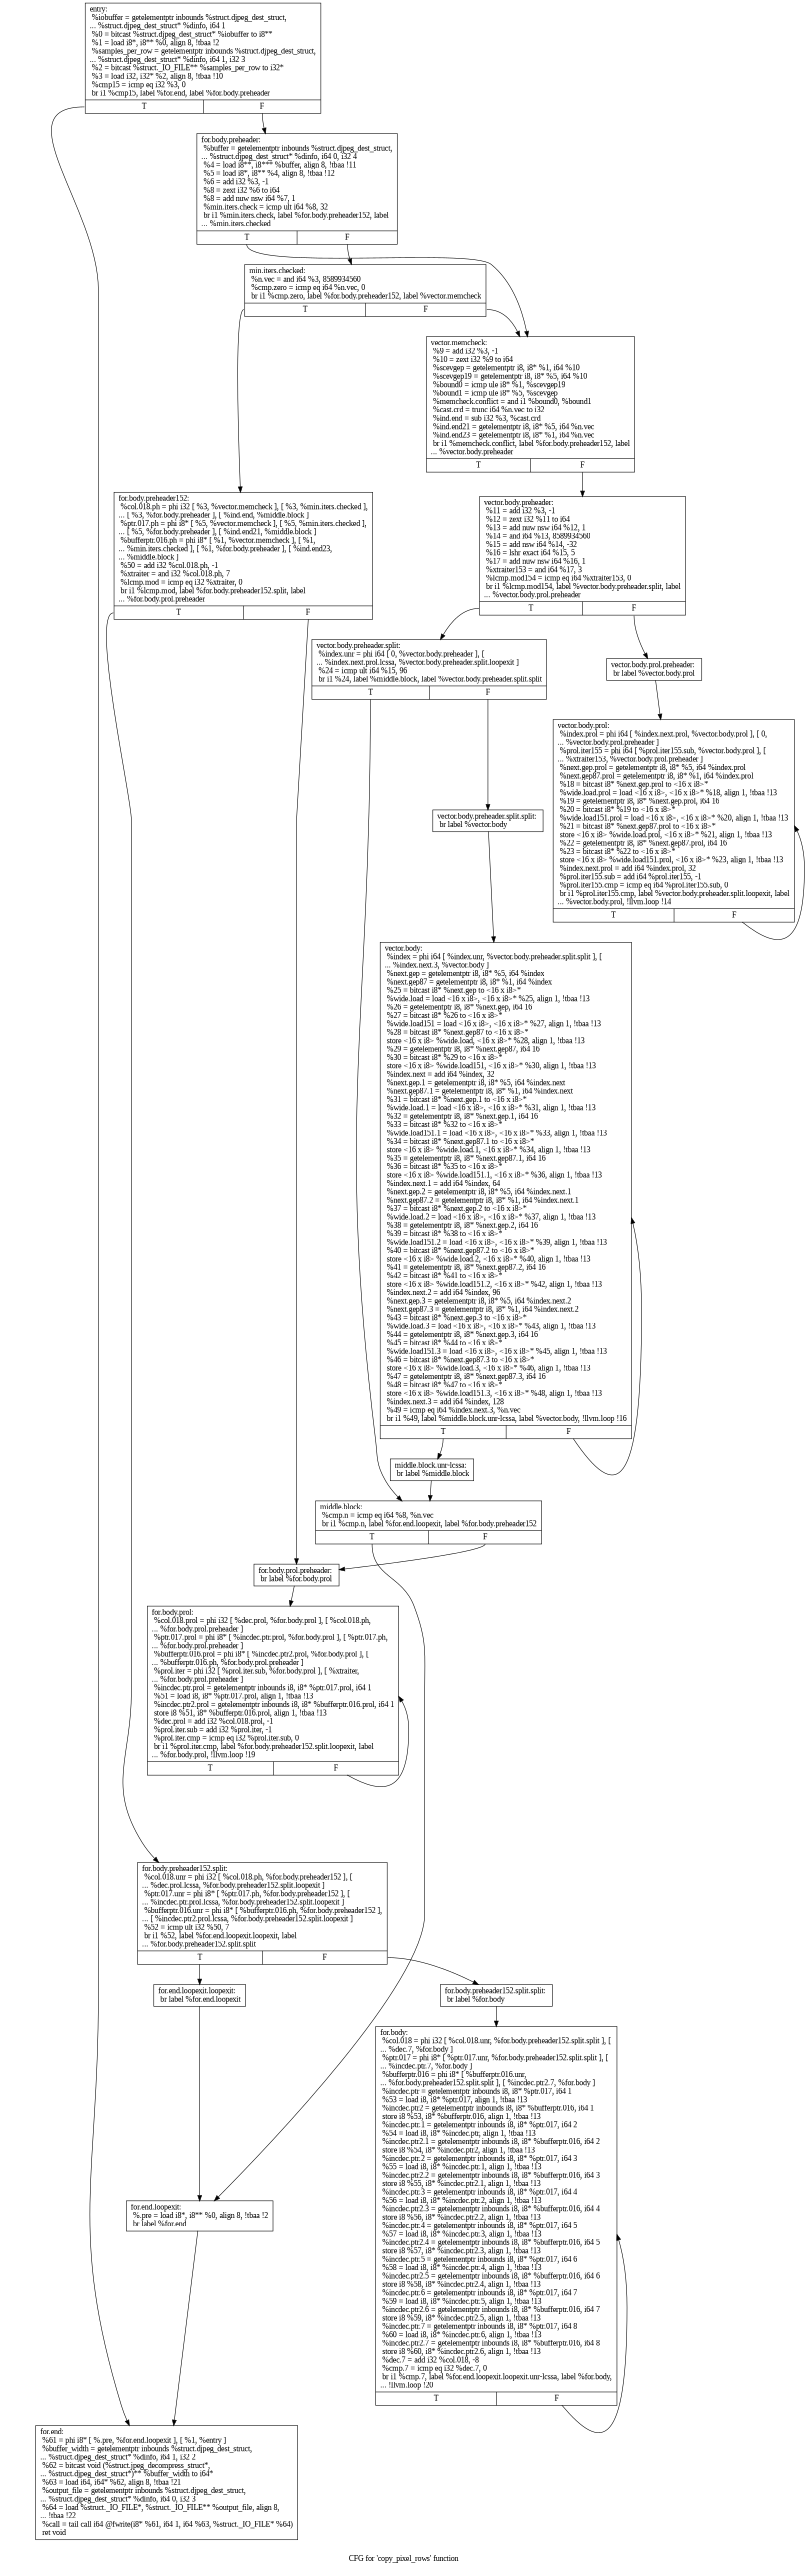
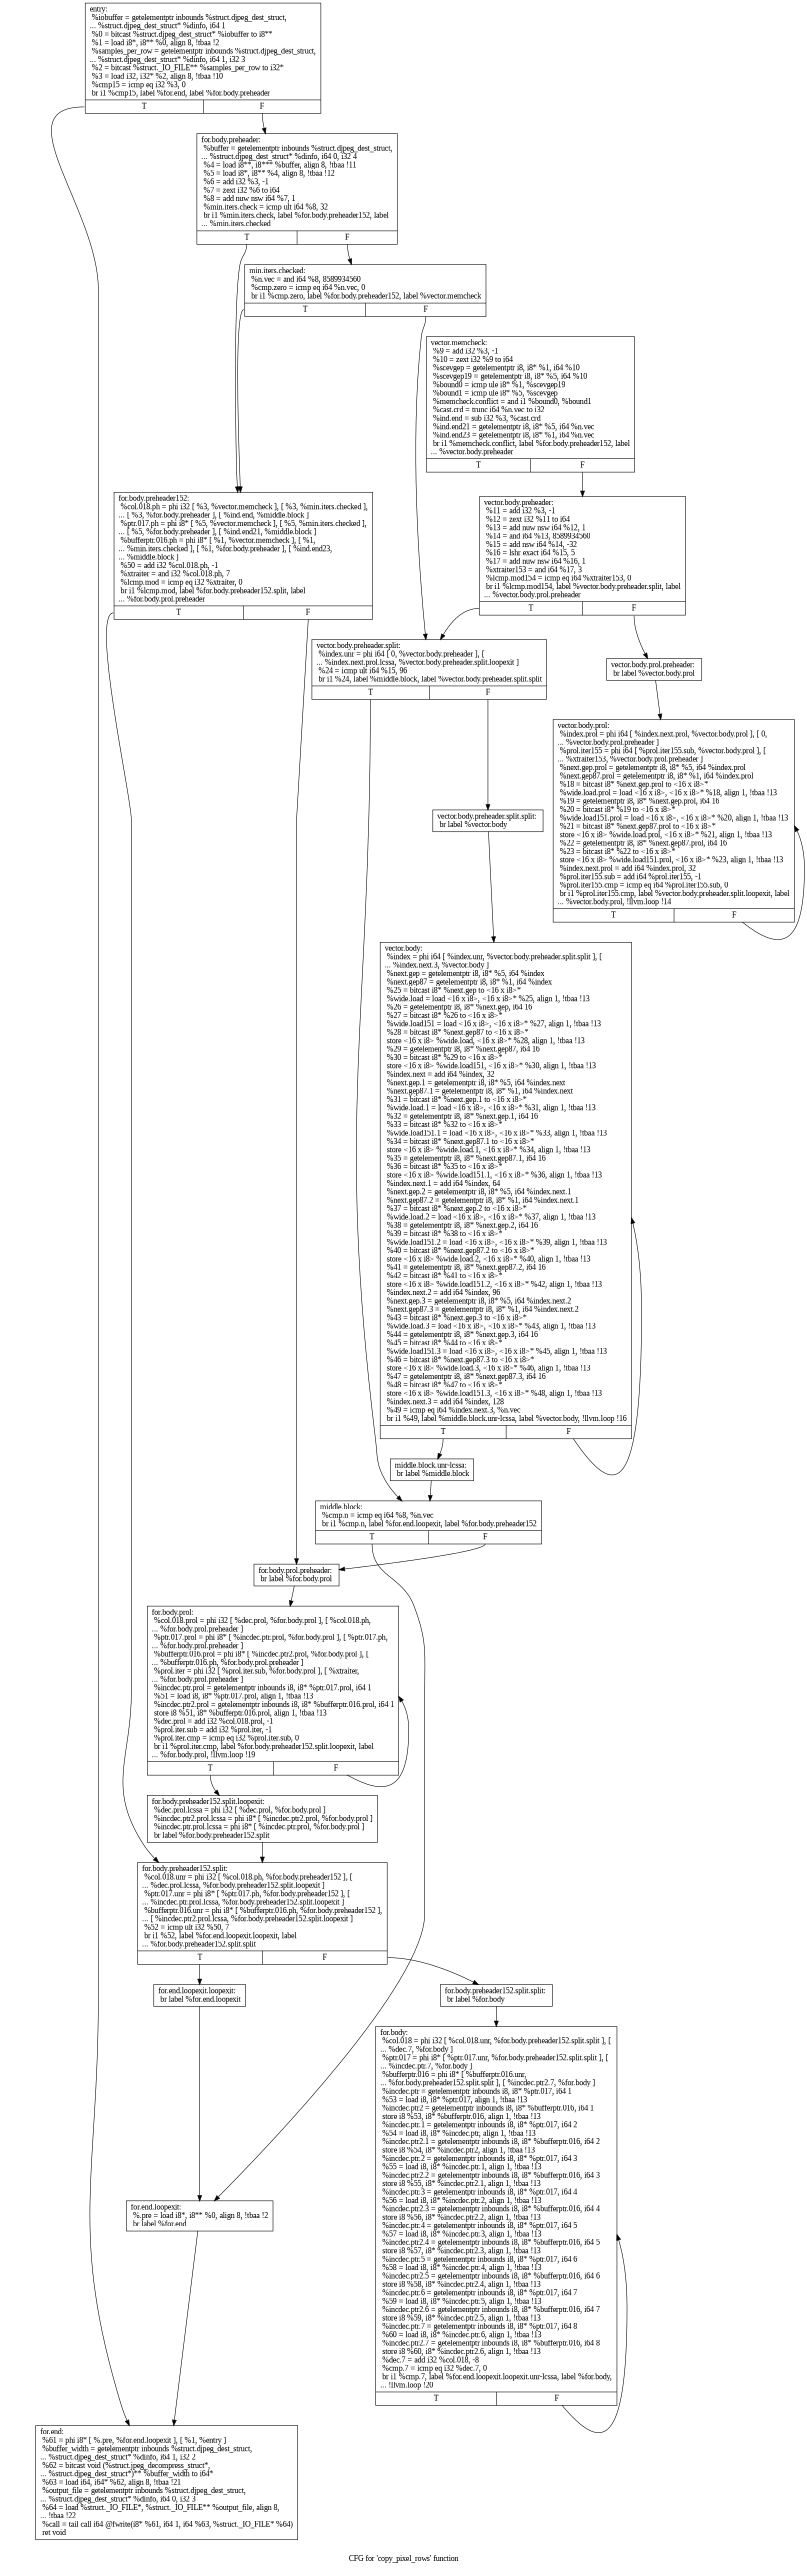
(241, 190) -> (241, 190)
(406, 258) -> (236, 322)
(305, 279) -> (305, 279)
(505, 316) -> (416, 475)
none -> (262, 1819)
